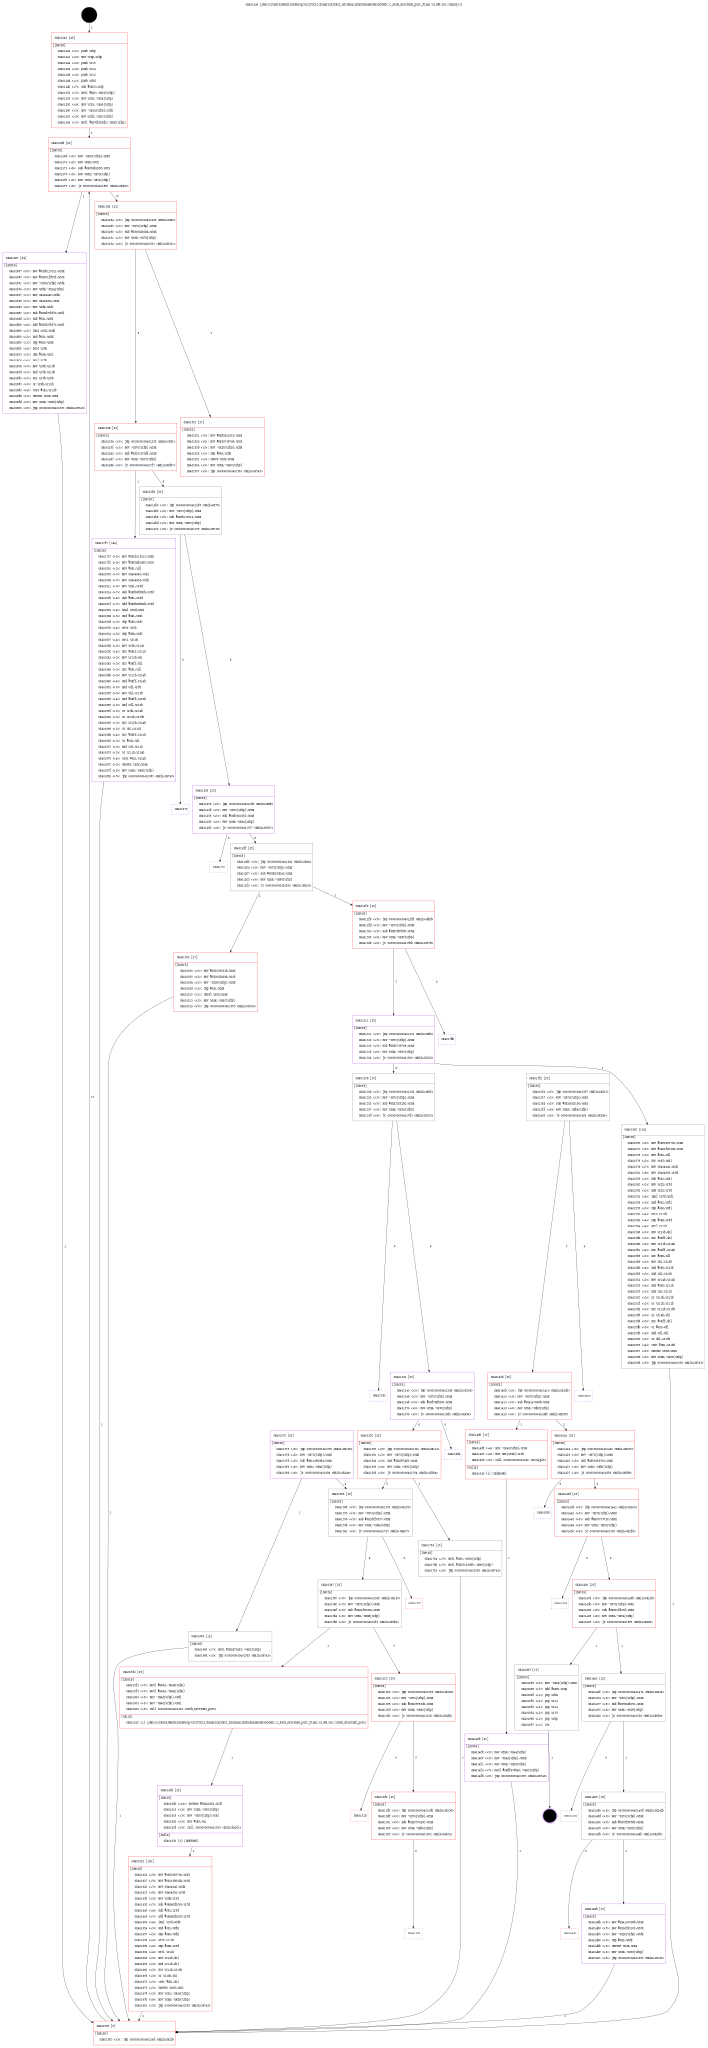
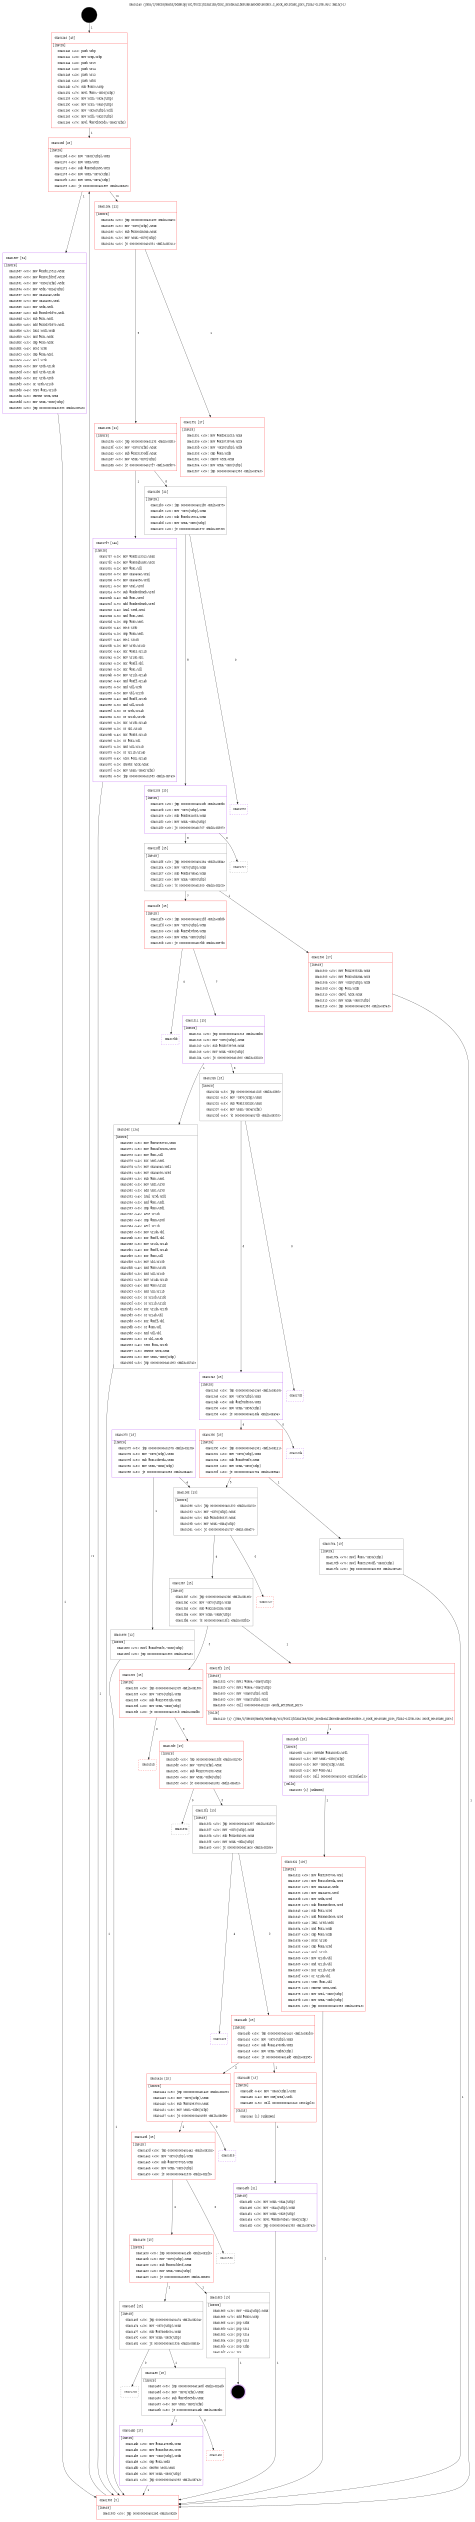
none -> (217, 1796)
